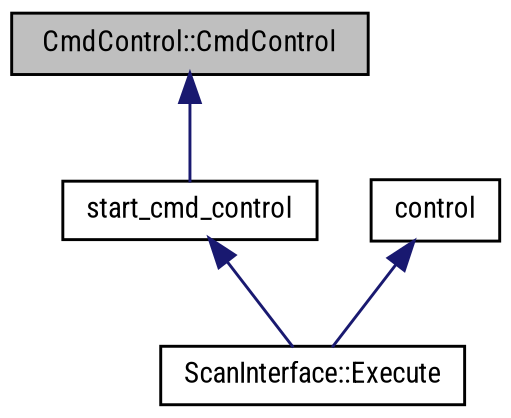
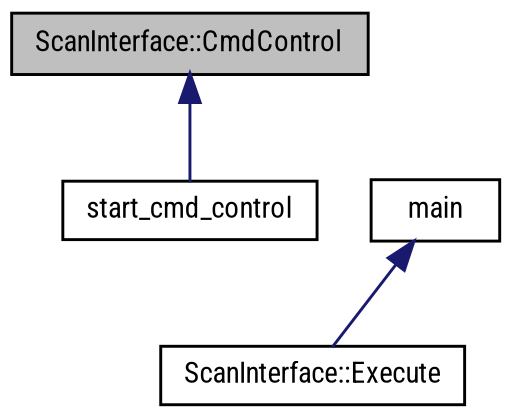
(190, 44) -> (190, 44)
(435, 210) -> (435, 210)
(260, 305) -> none
